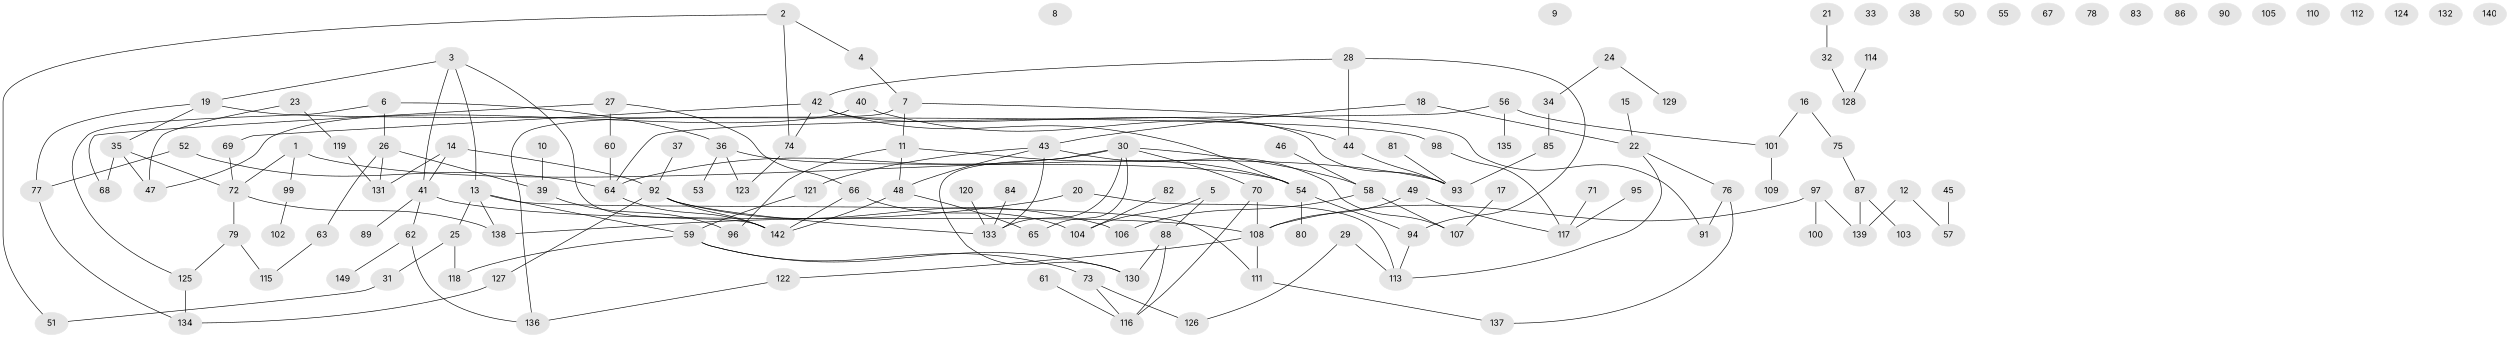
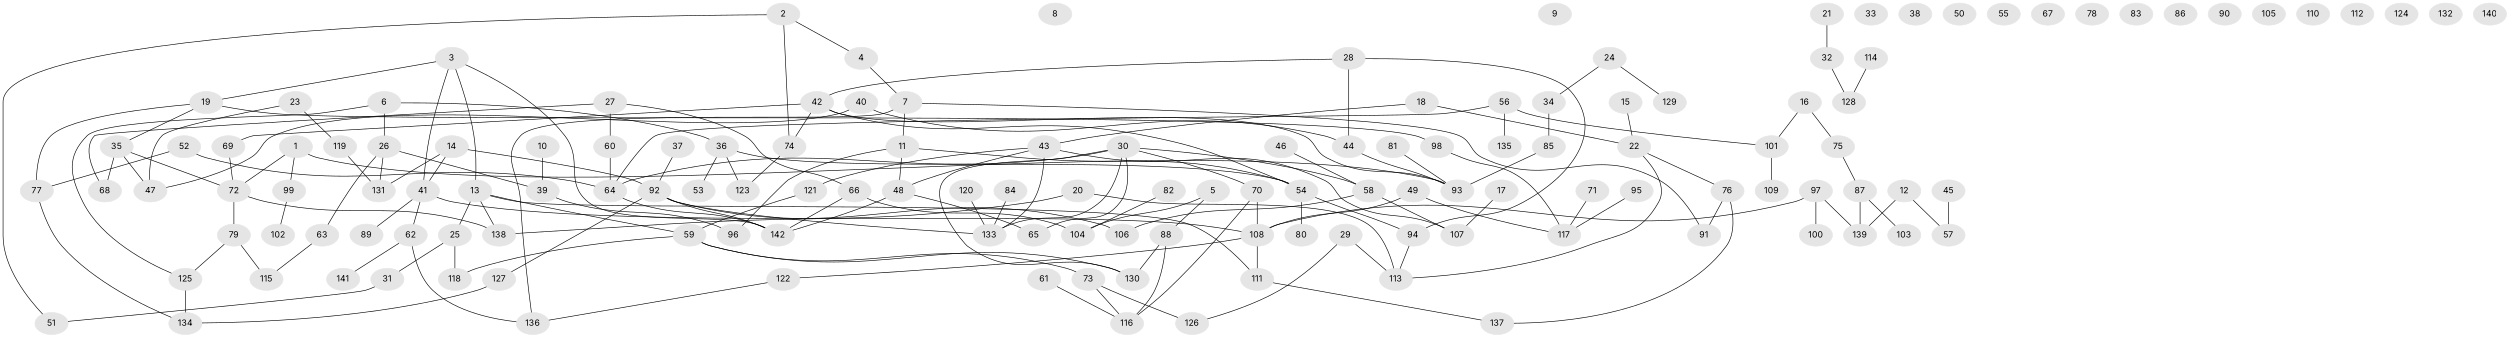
(343, 279) -> (343, 279)
